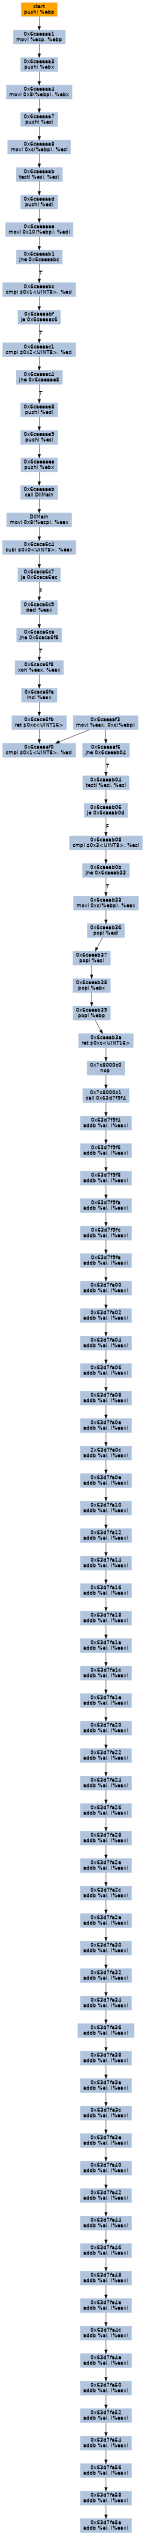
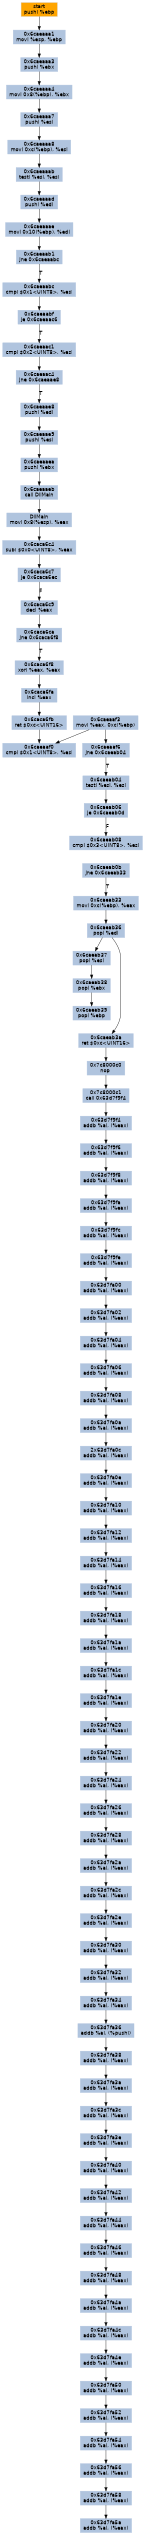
(106, 855) -> none
(98, 1025) -> (121, 984)
(106, 2031) -> (106, 2031)
